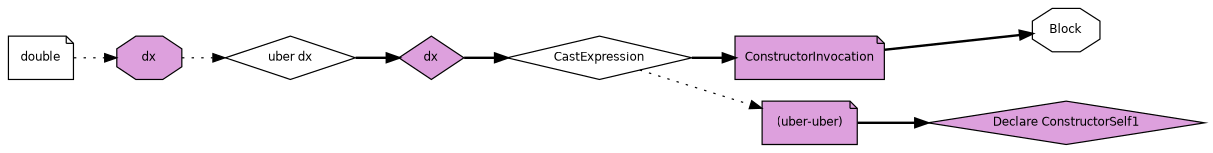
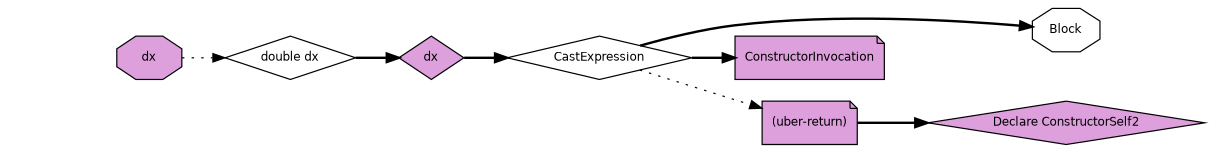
(952, 42) -> (829, 19)
(41, 58) -> none
(290, 58) -> (290, 58)
(810, 123) -> (810, 123)
(1066, 123) -> (1066, 123)
